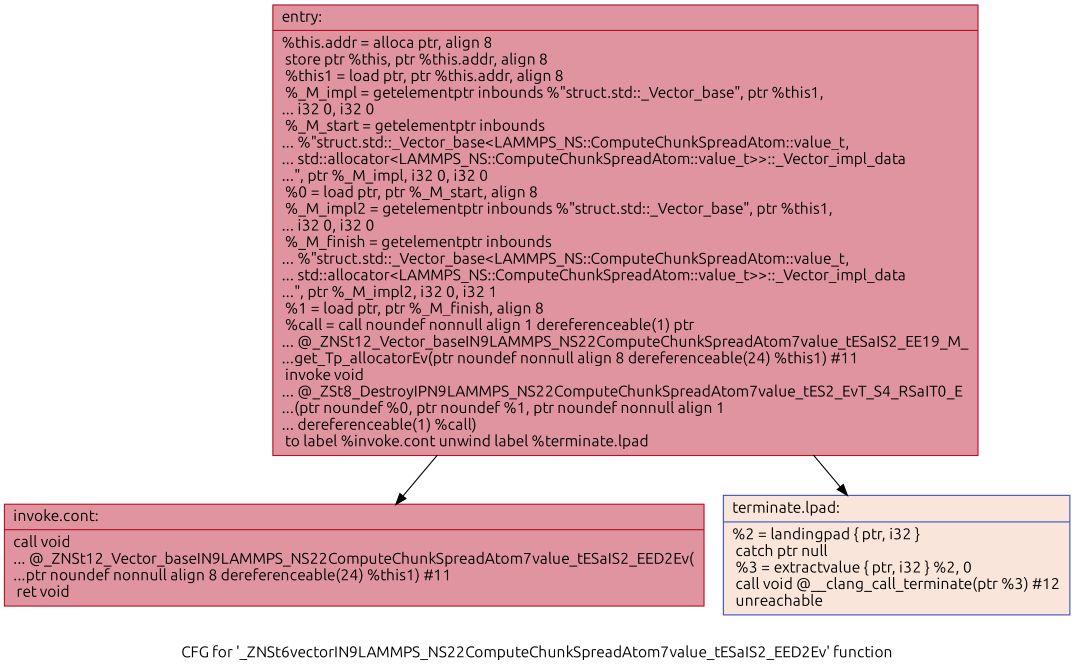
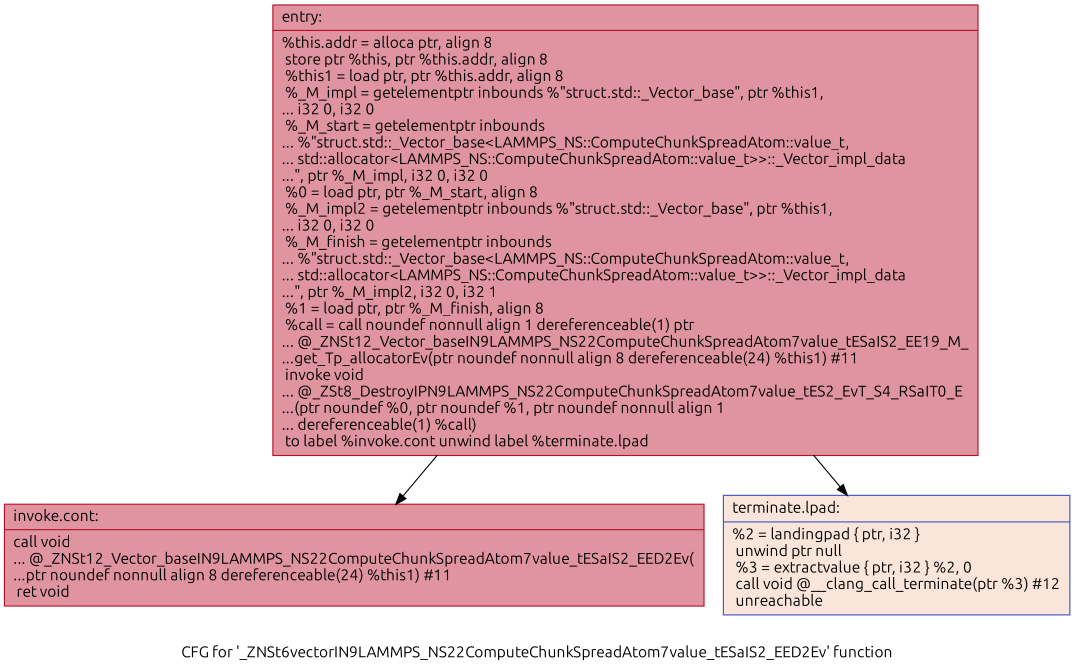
(780, 551) -> (788, 551)
